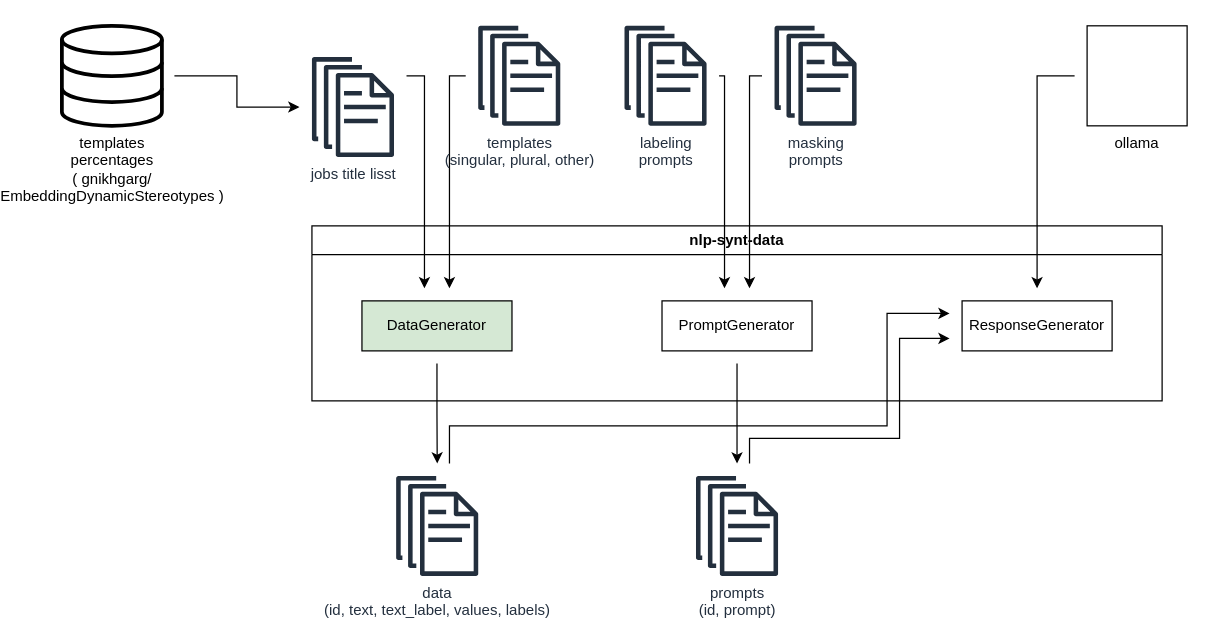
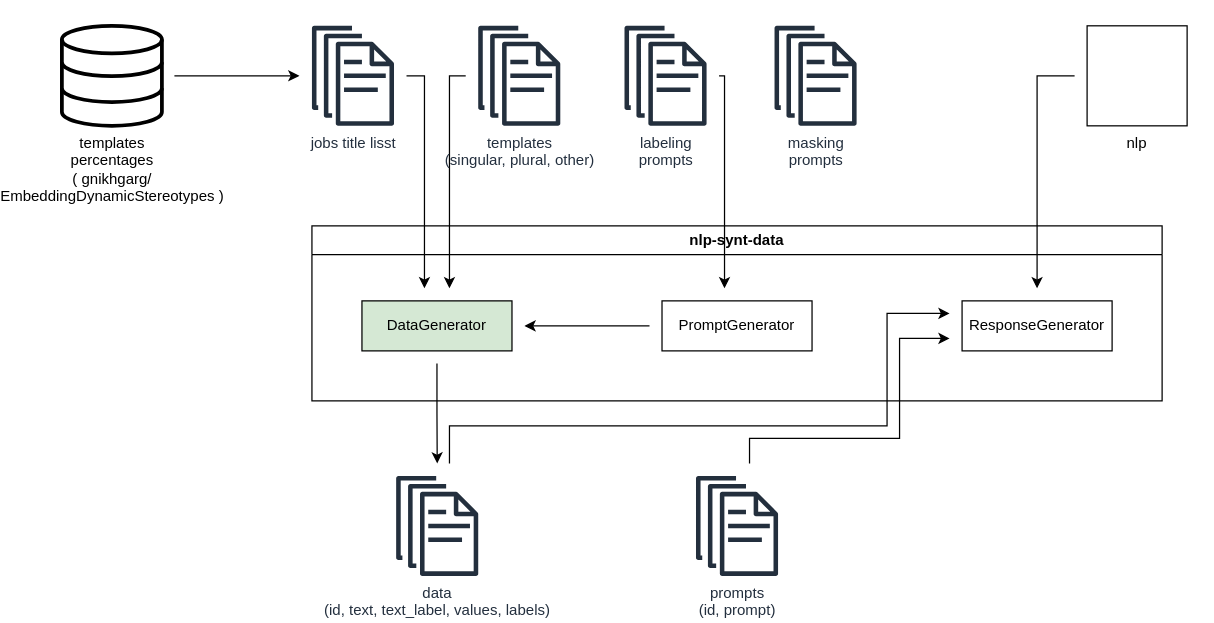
(353, 107) -> (353, 76)
(1136, 143) -> (1136, 143)
(749, 172) -> none
(737, 409) -> (591, 326)
